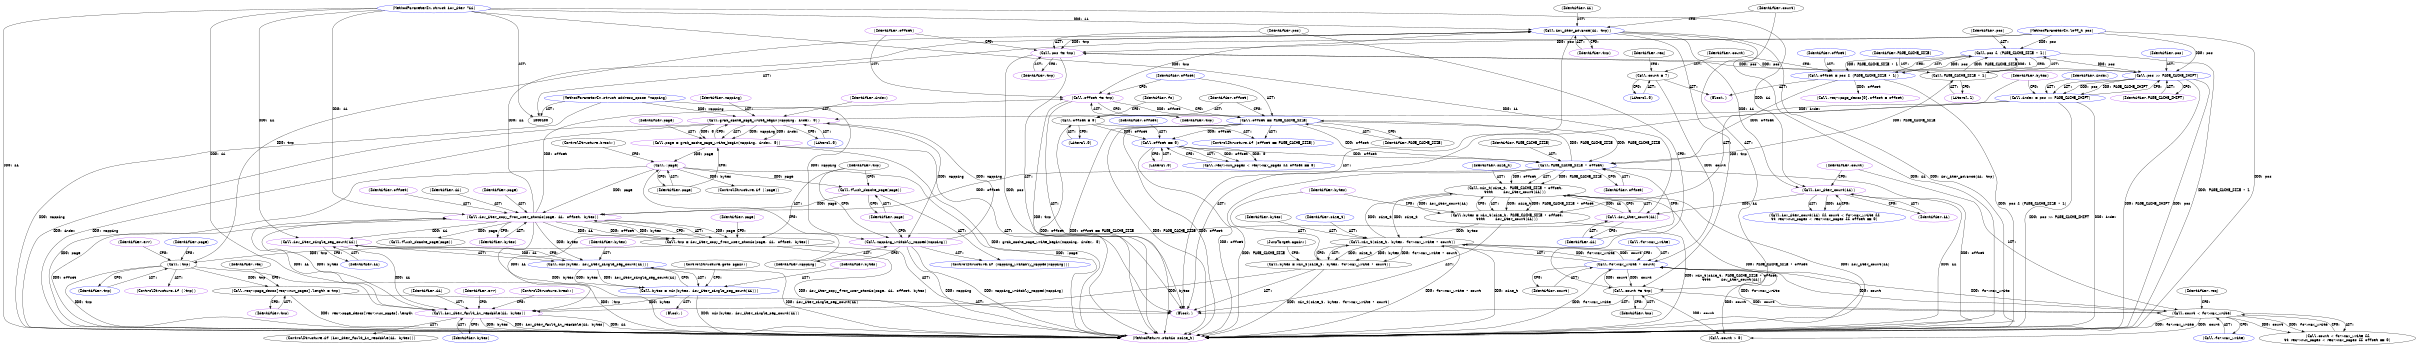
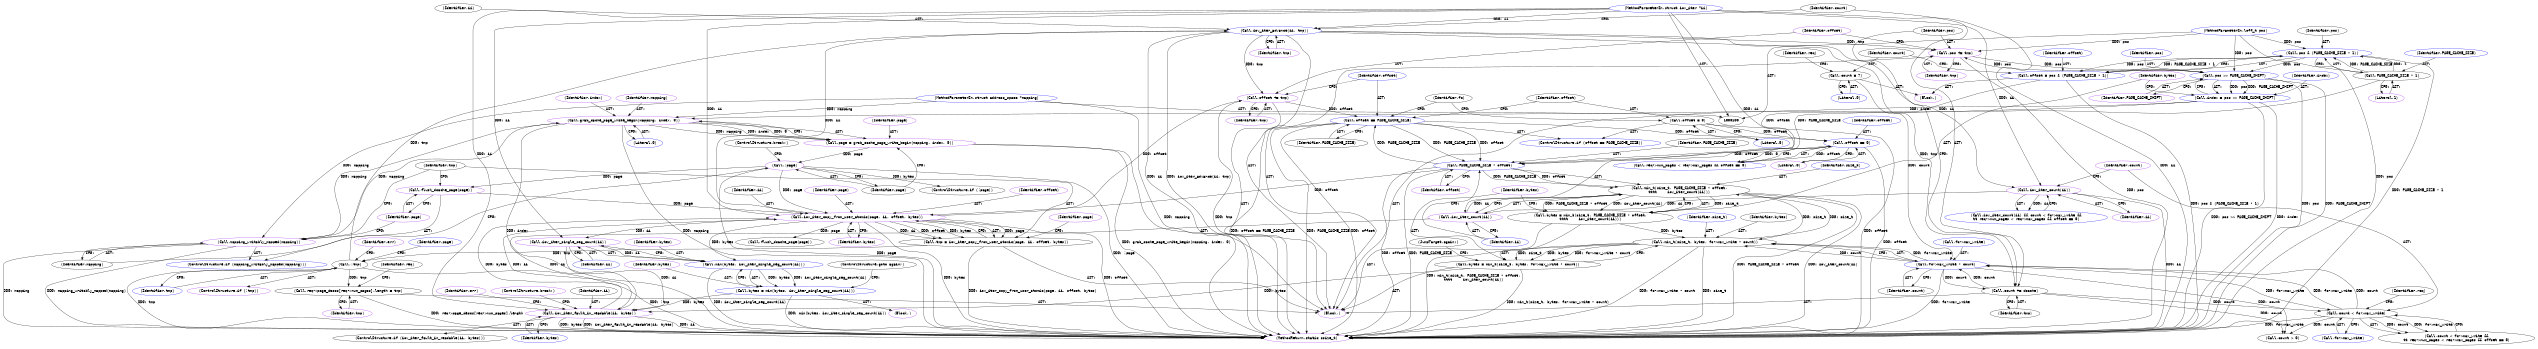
(1860, 98) -> none
(1632, 291) -> (2015, 291)
